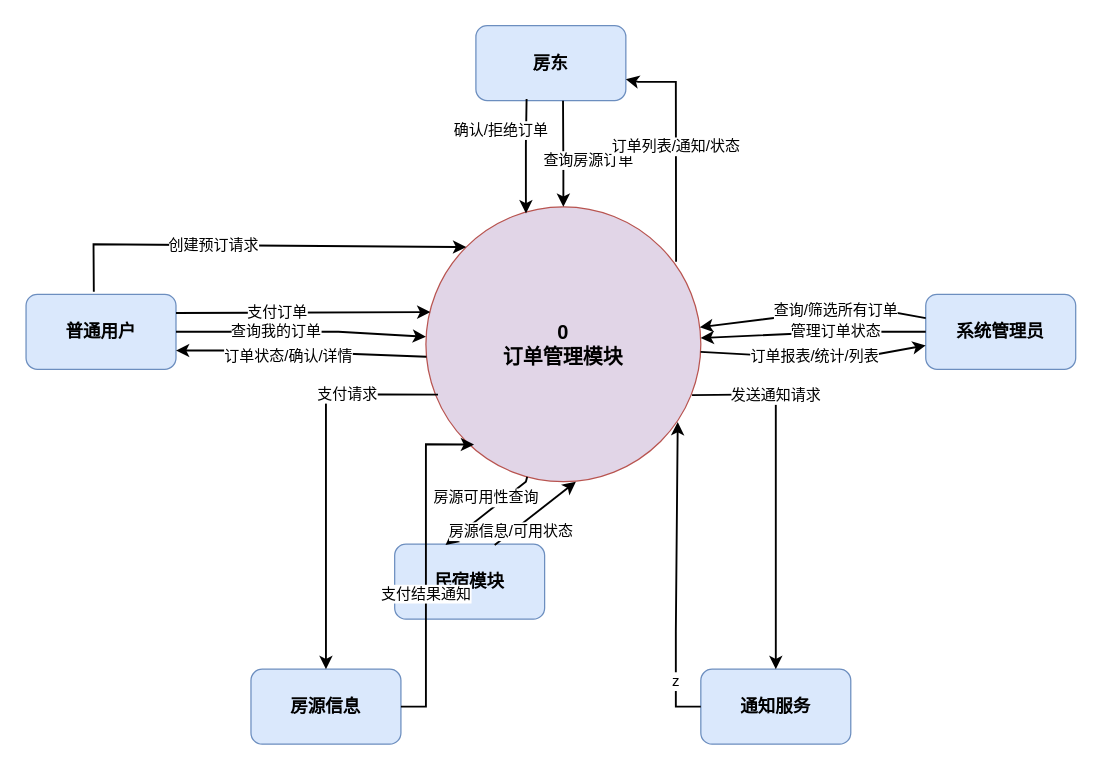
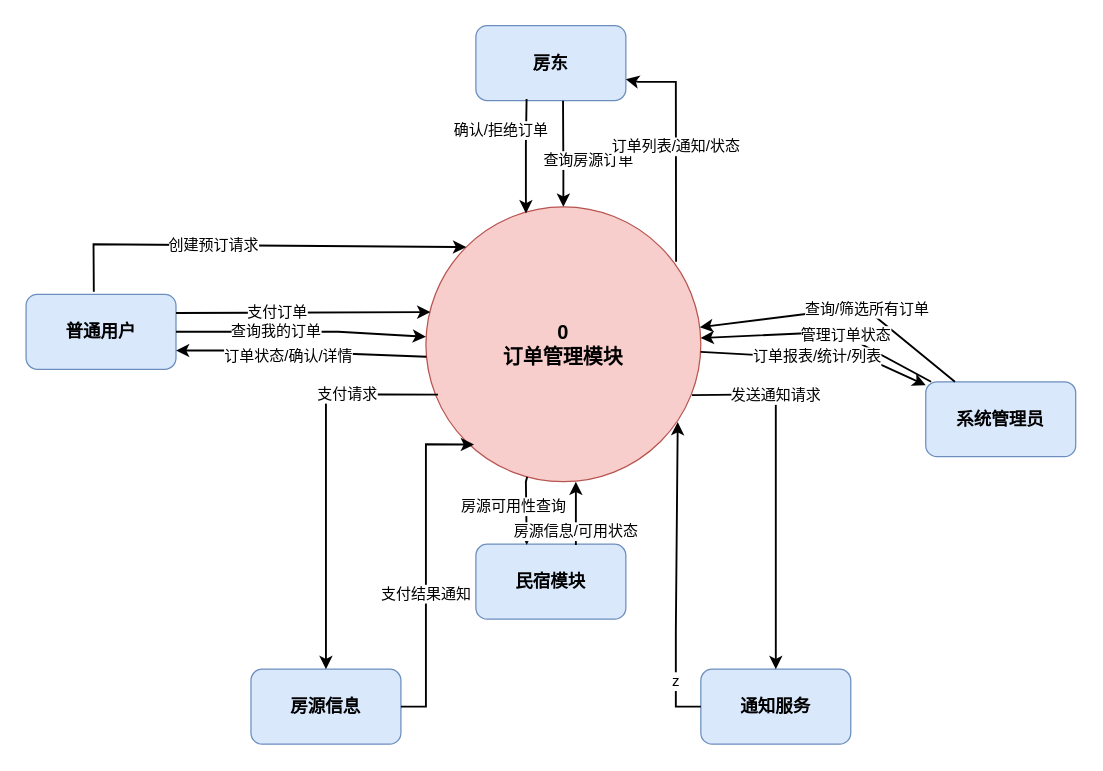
(1001, 332) -> (1001, 419)
(563, 344) -> (563, 344)
(469, 582) -> (551, 582)
